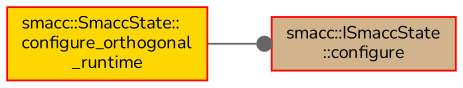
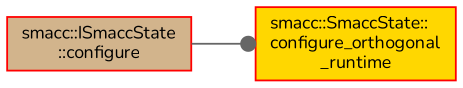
(232, 44) -> (216, 44)
